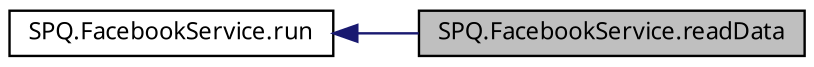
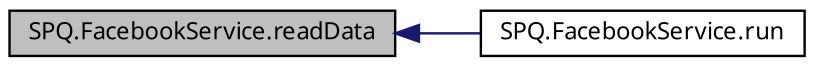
(388, 33) -> (450, 33)
